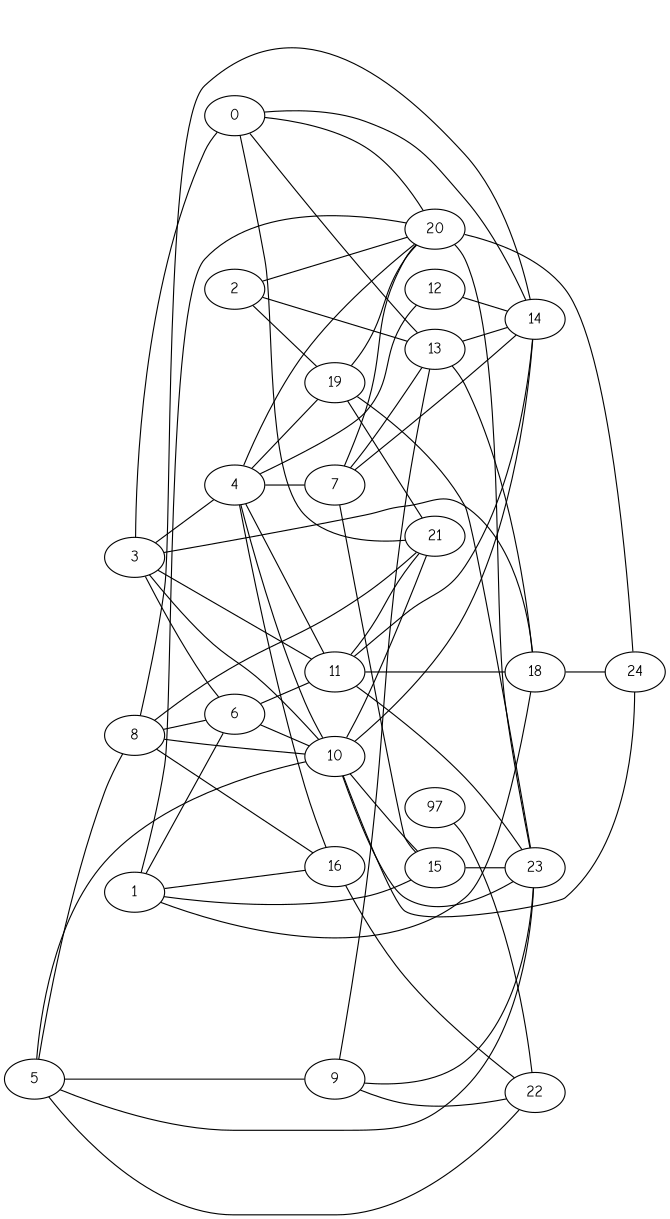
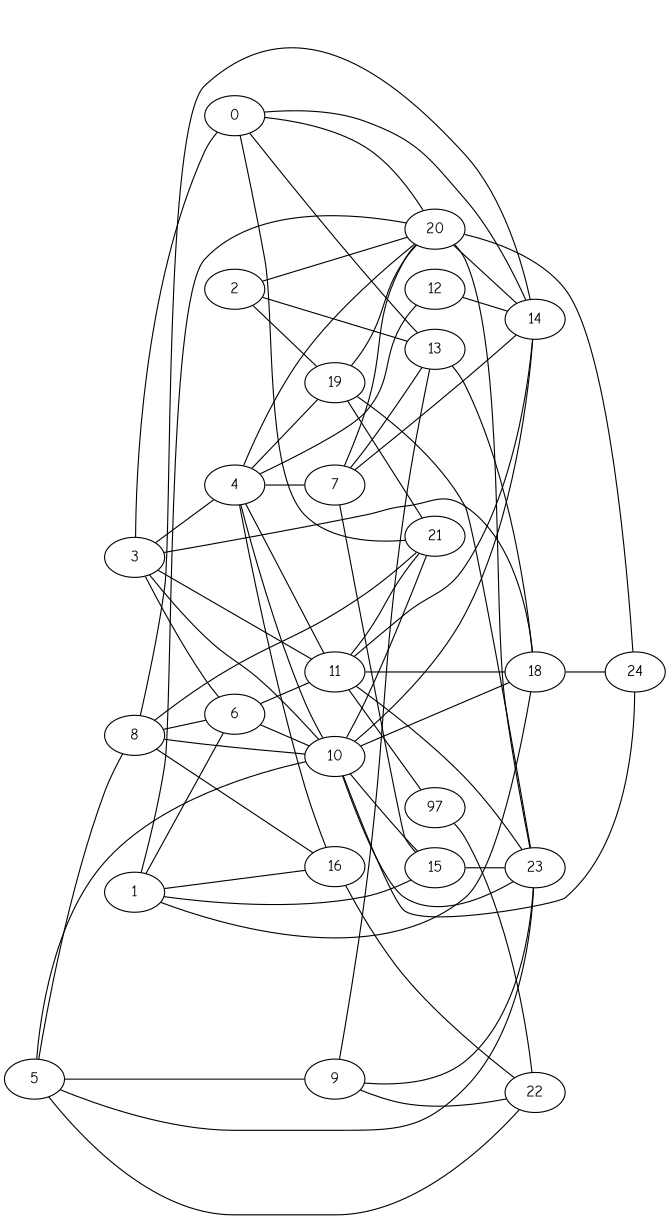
(491, 333) -> (485, 274)
none -> (435, 714)
none -> (394, 752)
